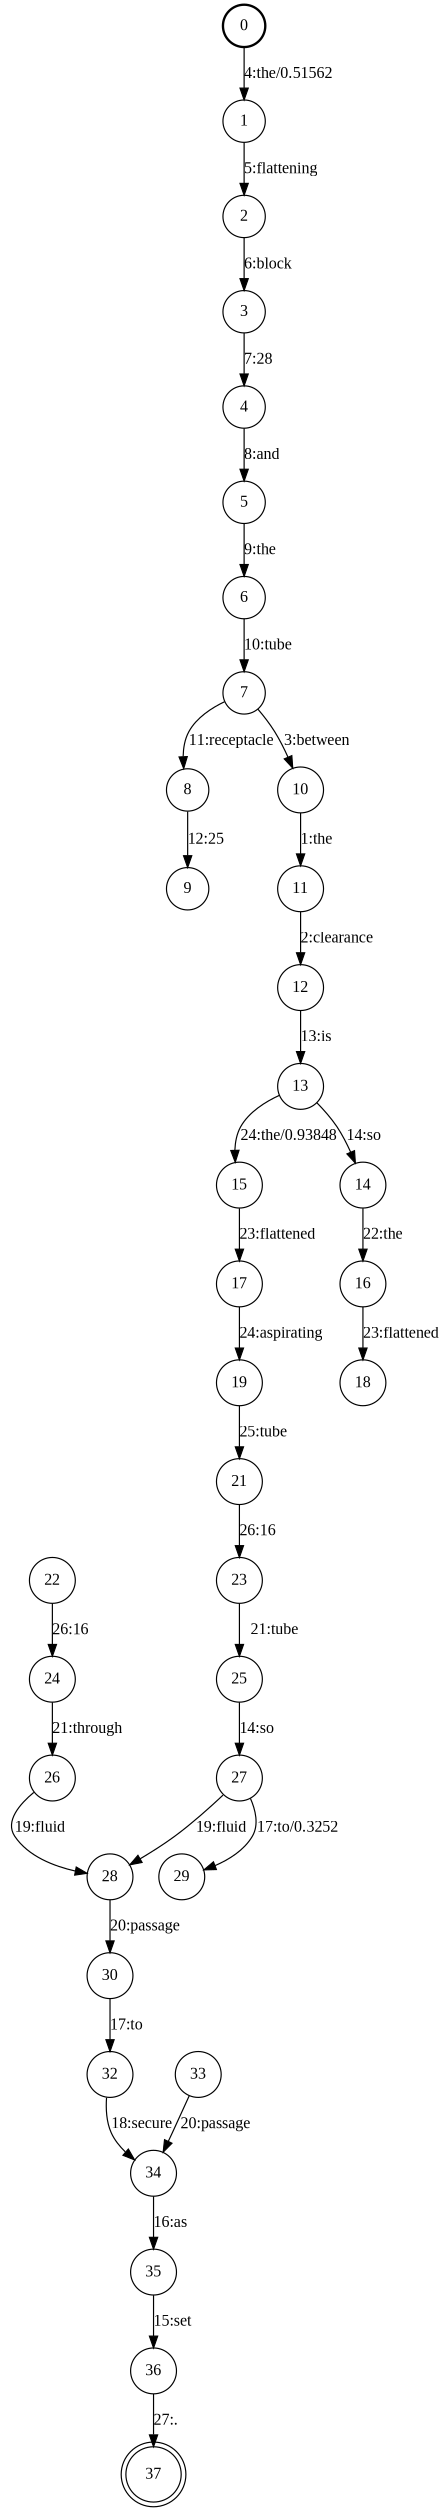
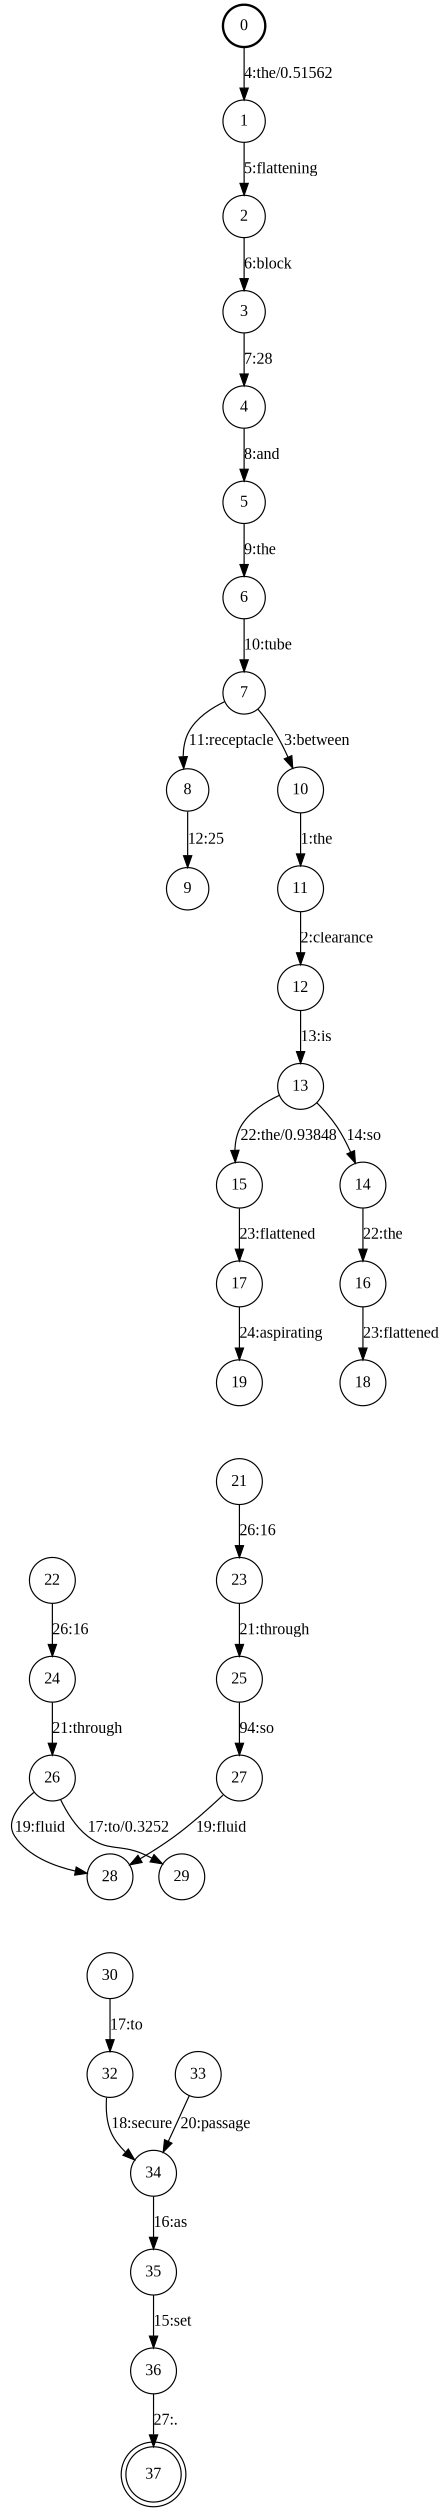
(289, 1136) -> (289, 1136)
(239, 1426) -> none
(275, 1630) -> (275, 1630)
(257, 1729) -> (257, 1729)
(250, 1840) -> (97, 1842)
(110, 1920) -> none
